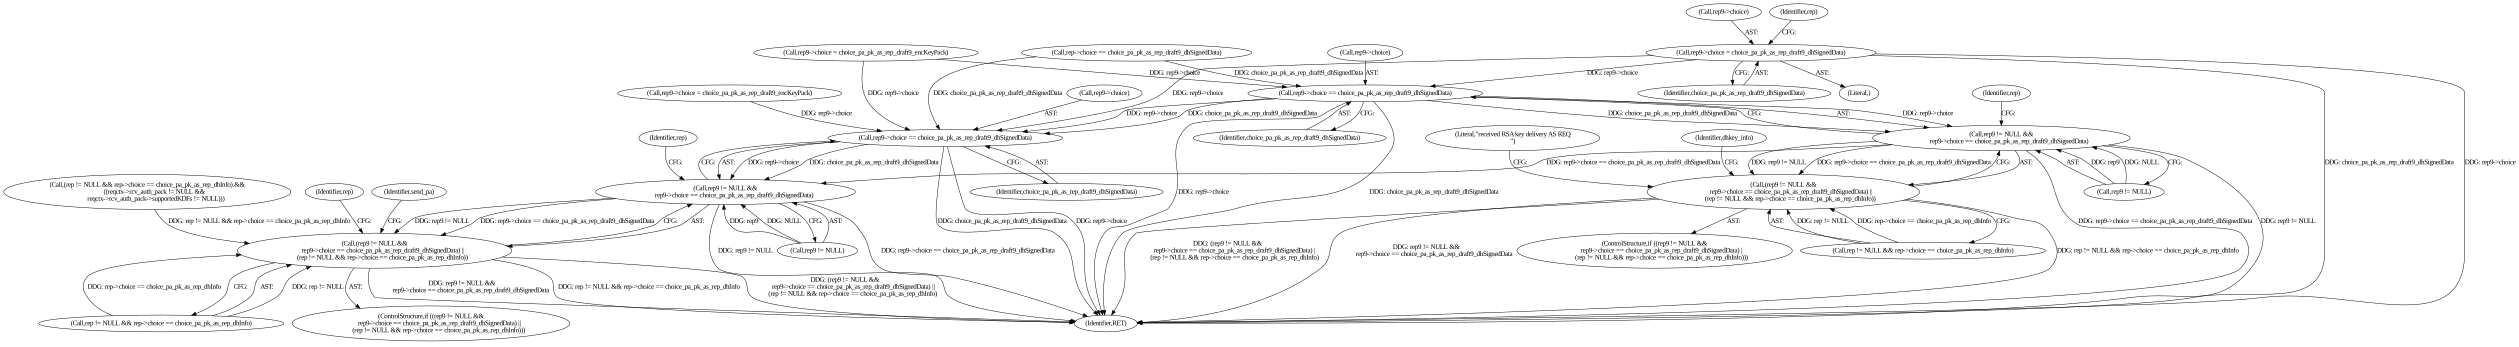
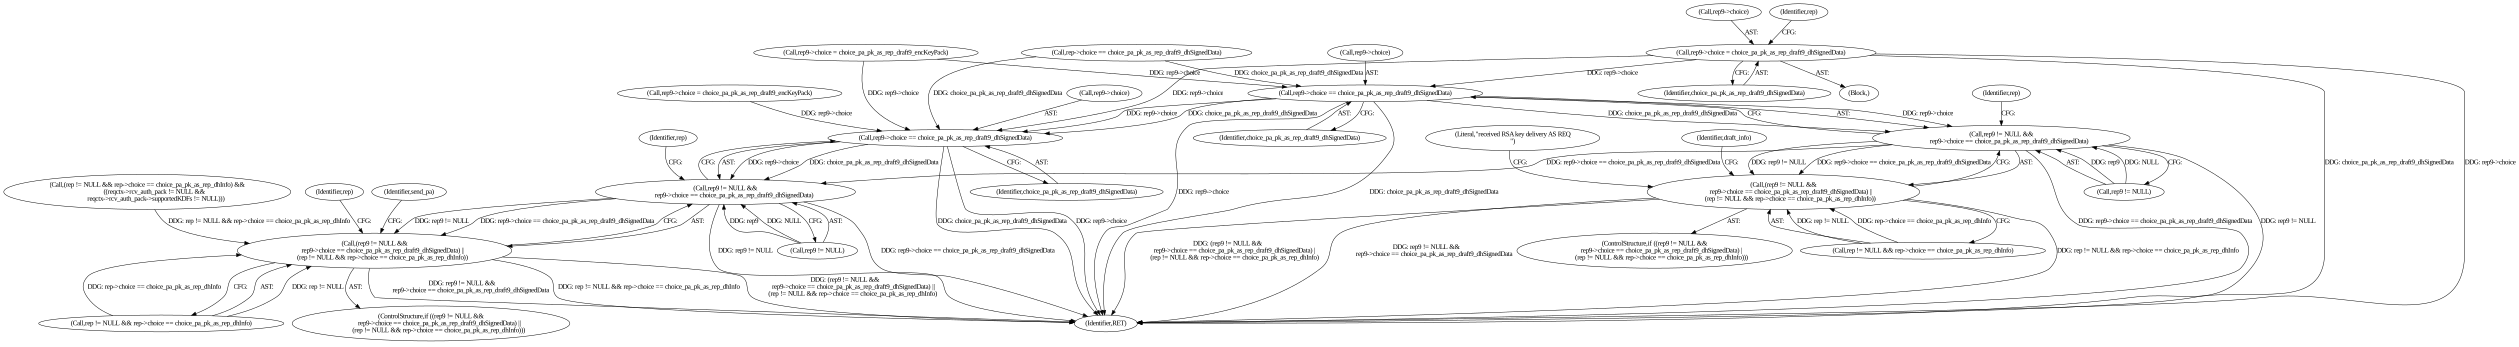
(1859, 93) -> (1859, 93)
(1724, 138) -> (1724, 138)
